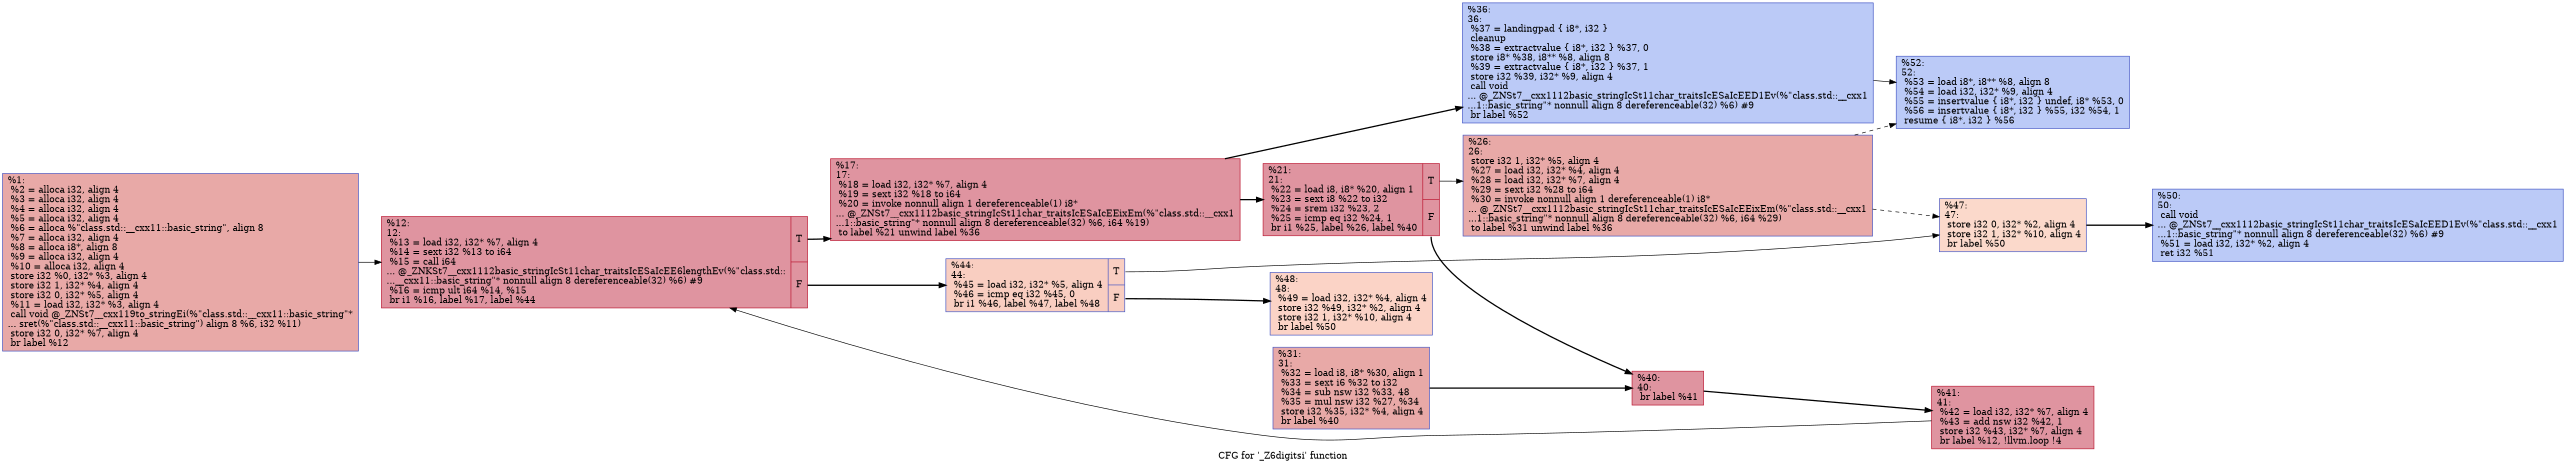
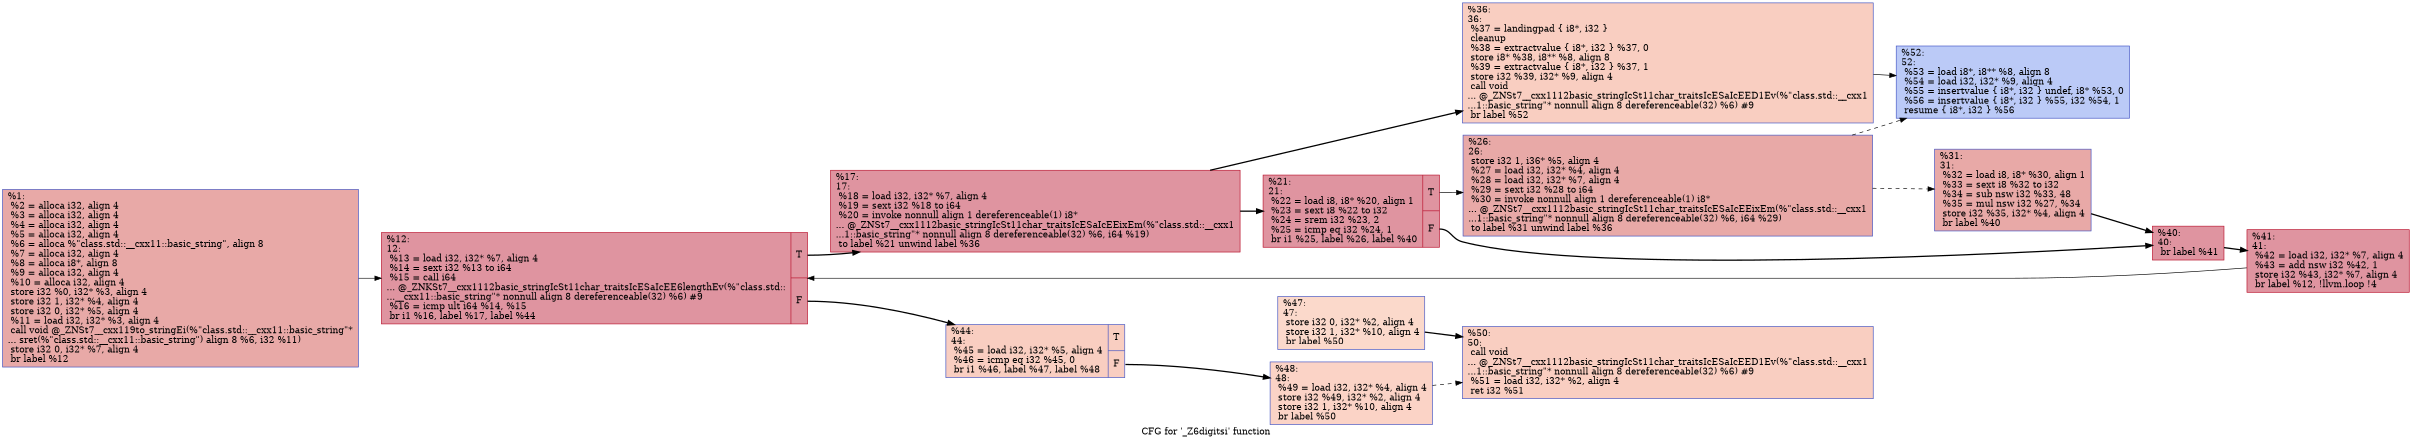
(1668, 63) -> (1668, 63)
(1534, 161) -> (1534, 161)
(1903, 213) -> (1900, 189)
(2358, 225) -> (1668, 363)
(1529, 259) -> none
(1338, 383) -> (1999, 185)
none -> (1444, 384)
